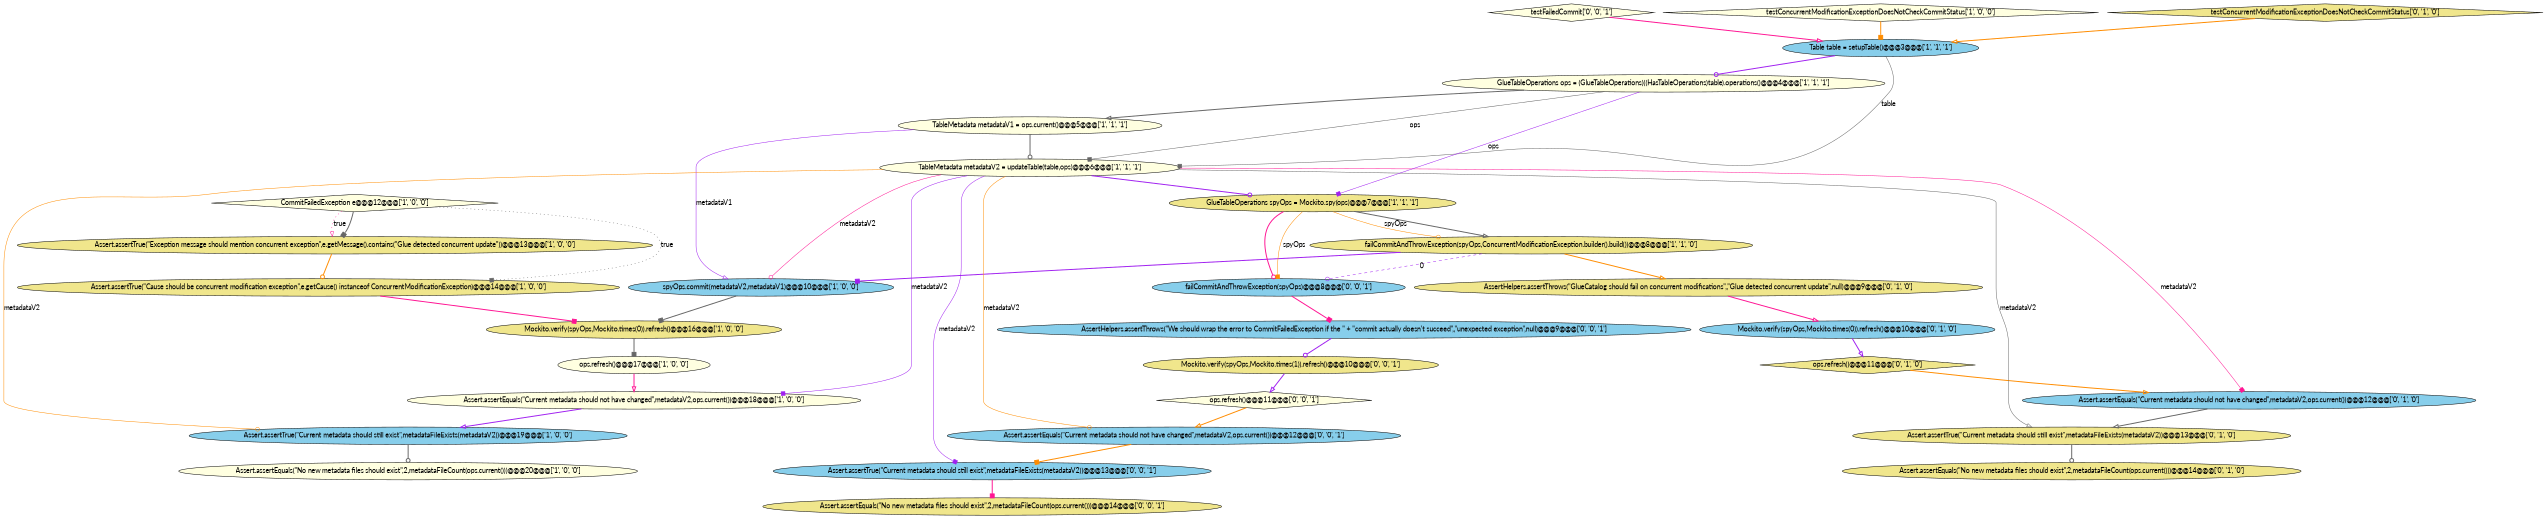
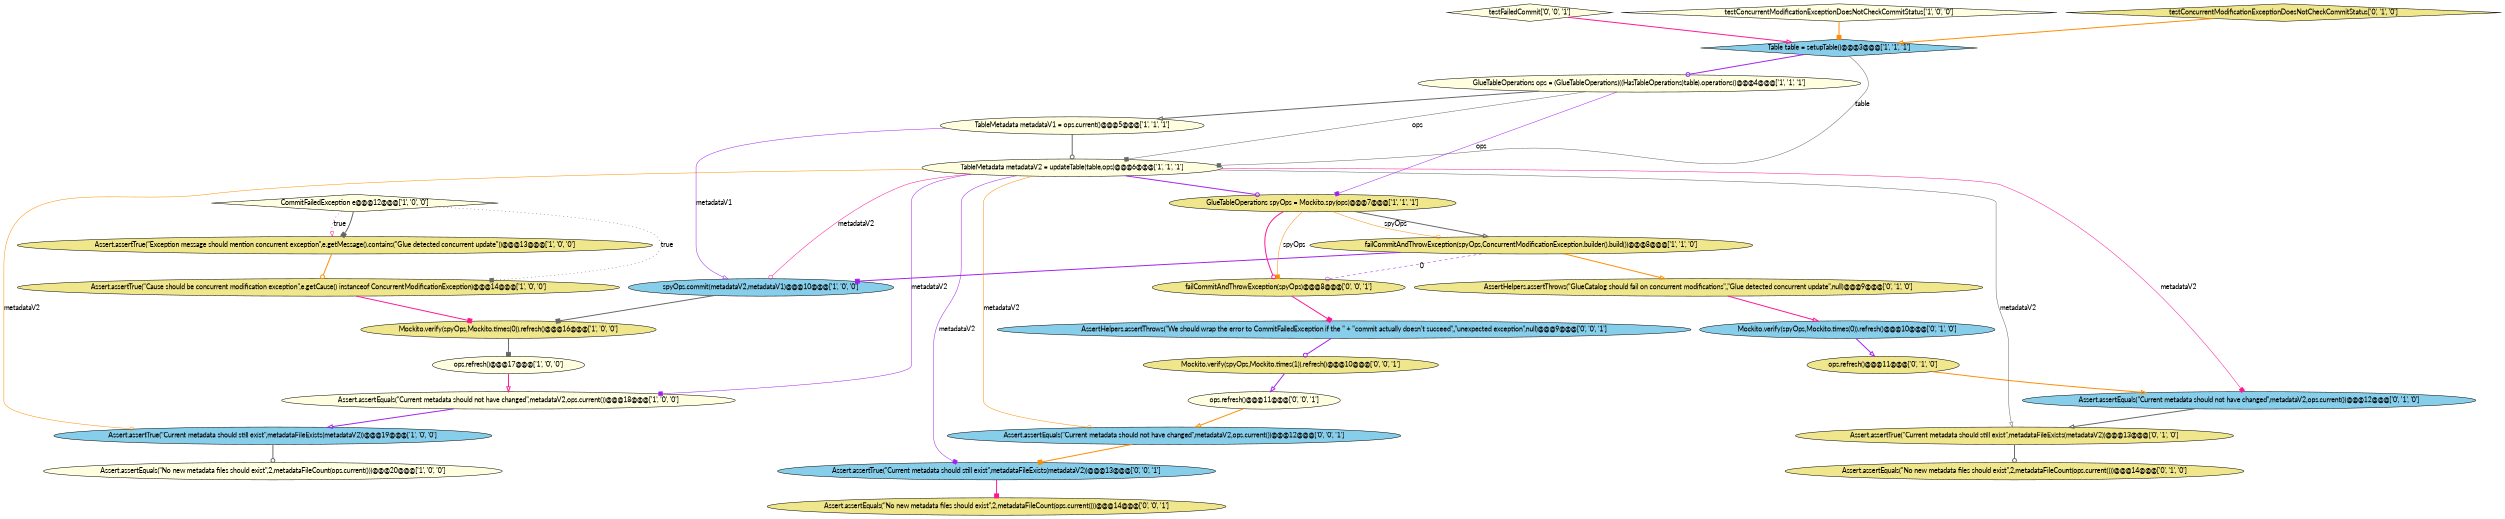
(1881, 48) -> (1839, 48)
(1279, 287) -> (1279, 287)
(1868, 365) -> (1883, 365)
(1264, 400) -> (1264, 400)
